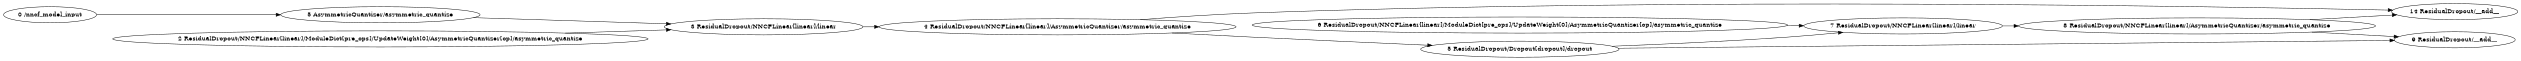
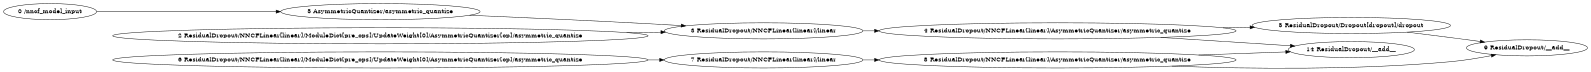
(1725, 41) -> none
